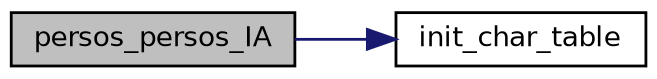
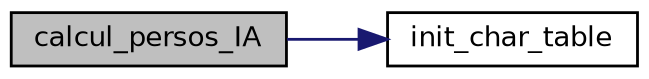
(153, 39) -> (149, 39)
